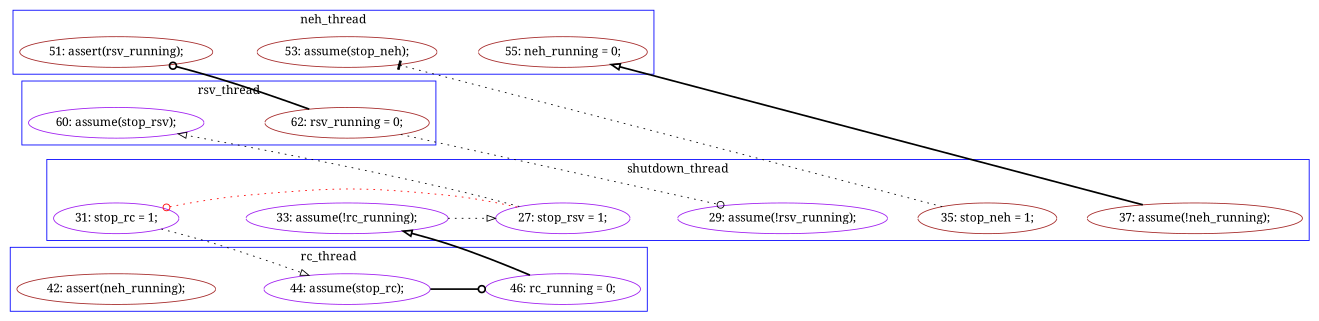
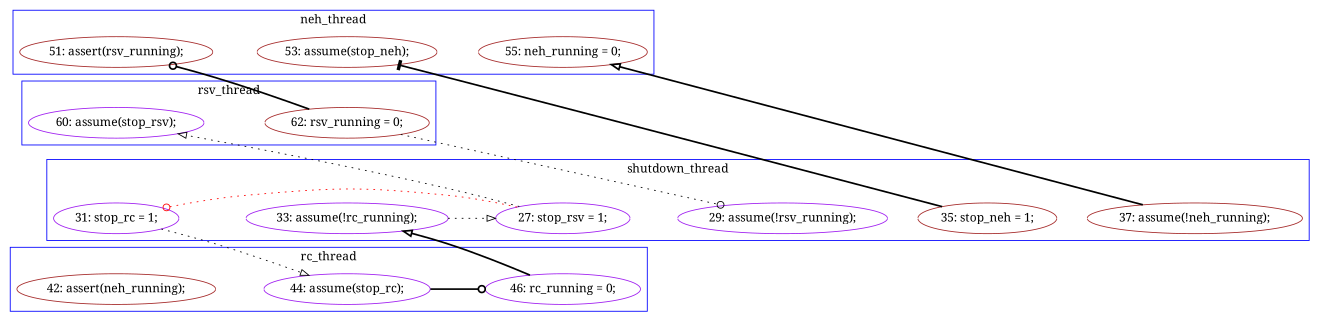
(672, 136) -> (672, 136)
